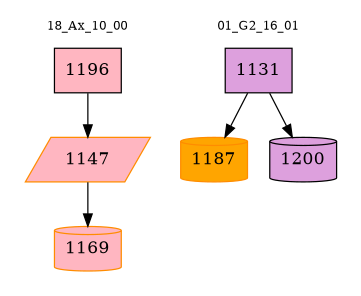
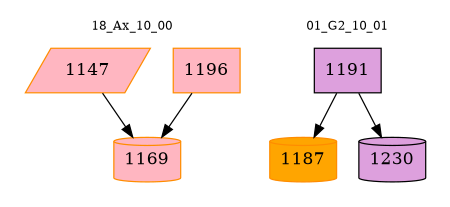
(259, 27) -> (348, 27)
(88, 71) -> (207, 71)
(259, 71) -> (348, 71)
(88, 109) -> (180, 110)
(303, 160) -> (392, 160)
